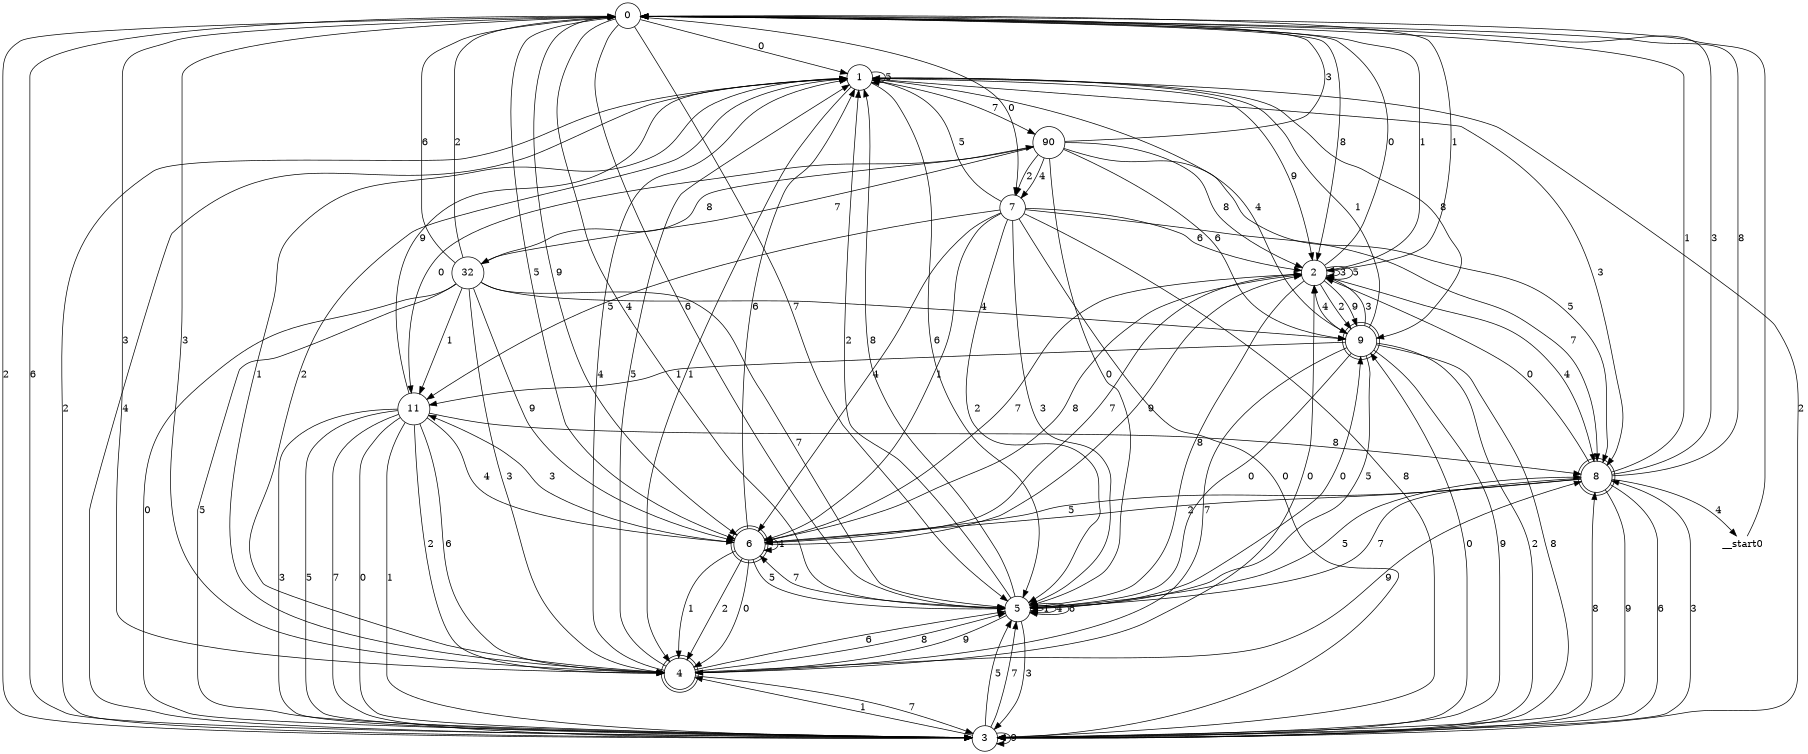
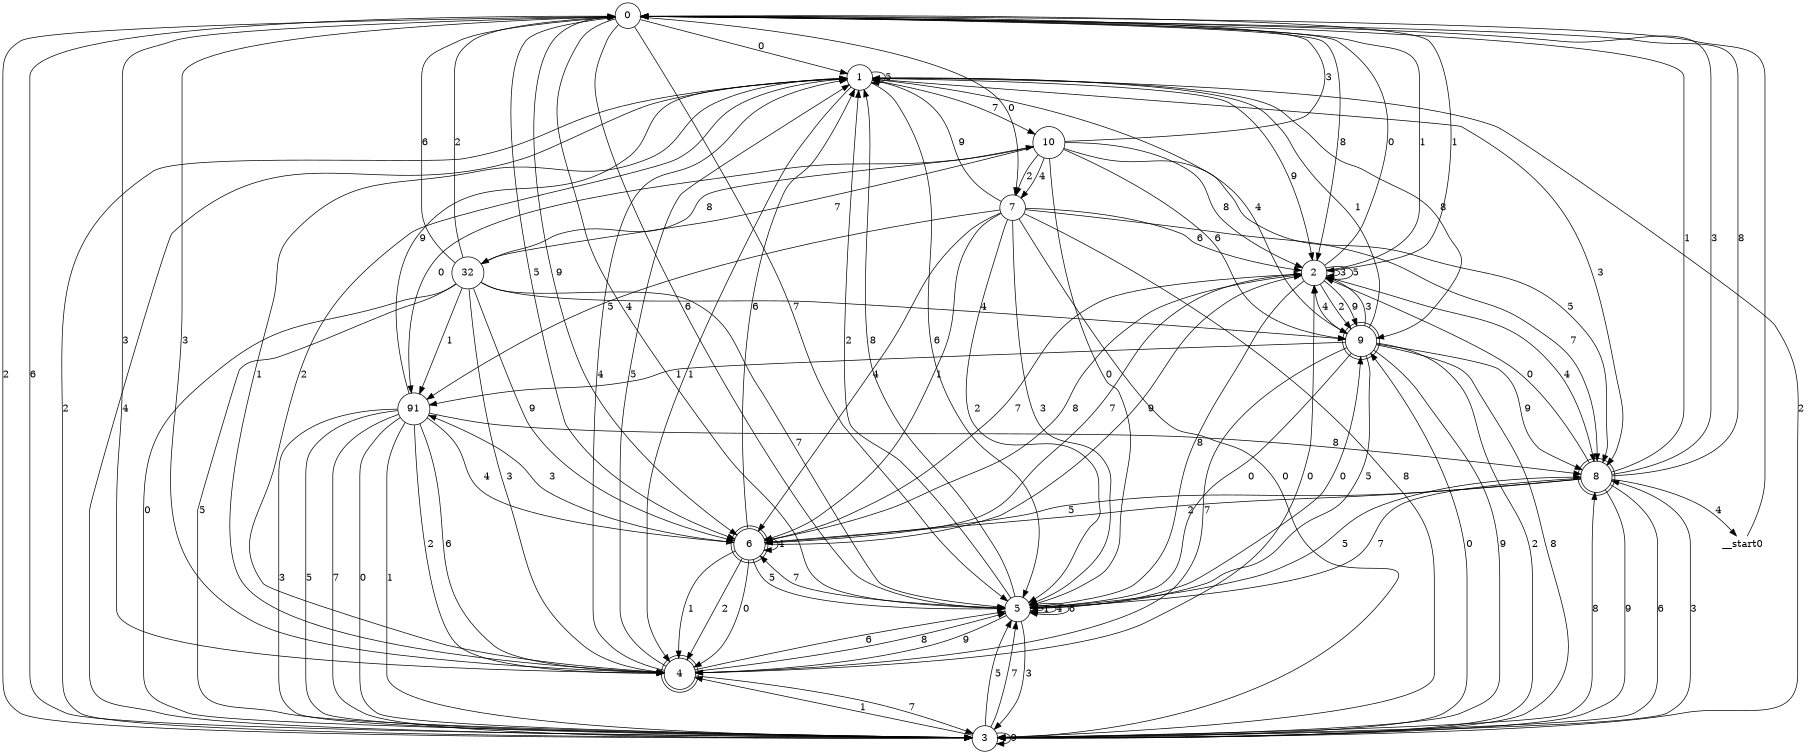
(962, 143) -> (962, 143)
(1049, 143) -> (1049, 143)
(414, 409) -> (414, 409)
(1157, 657) -> (1501, 372)
